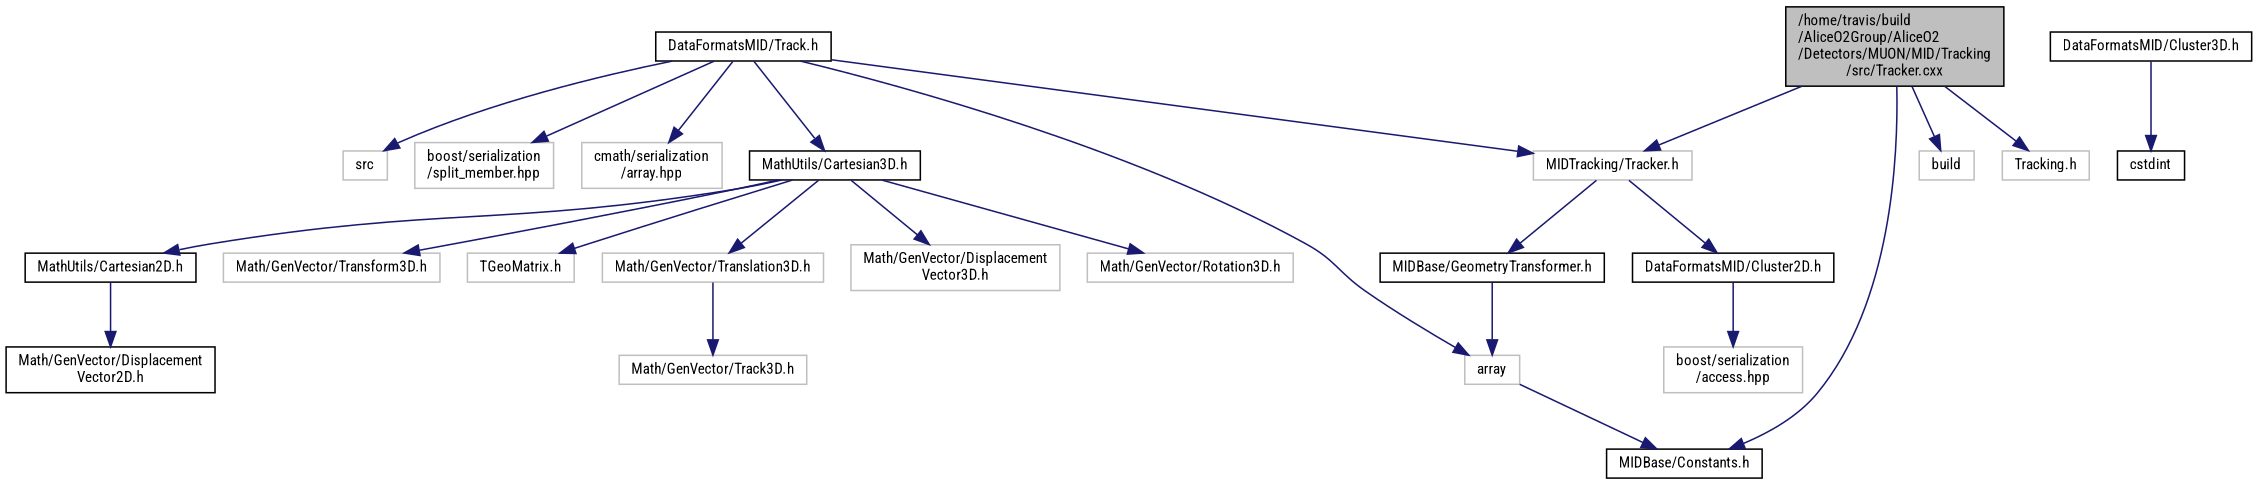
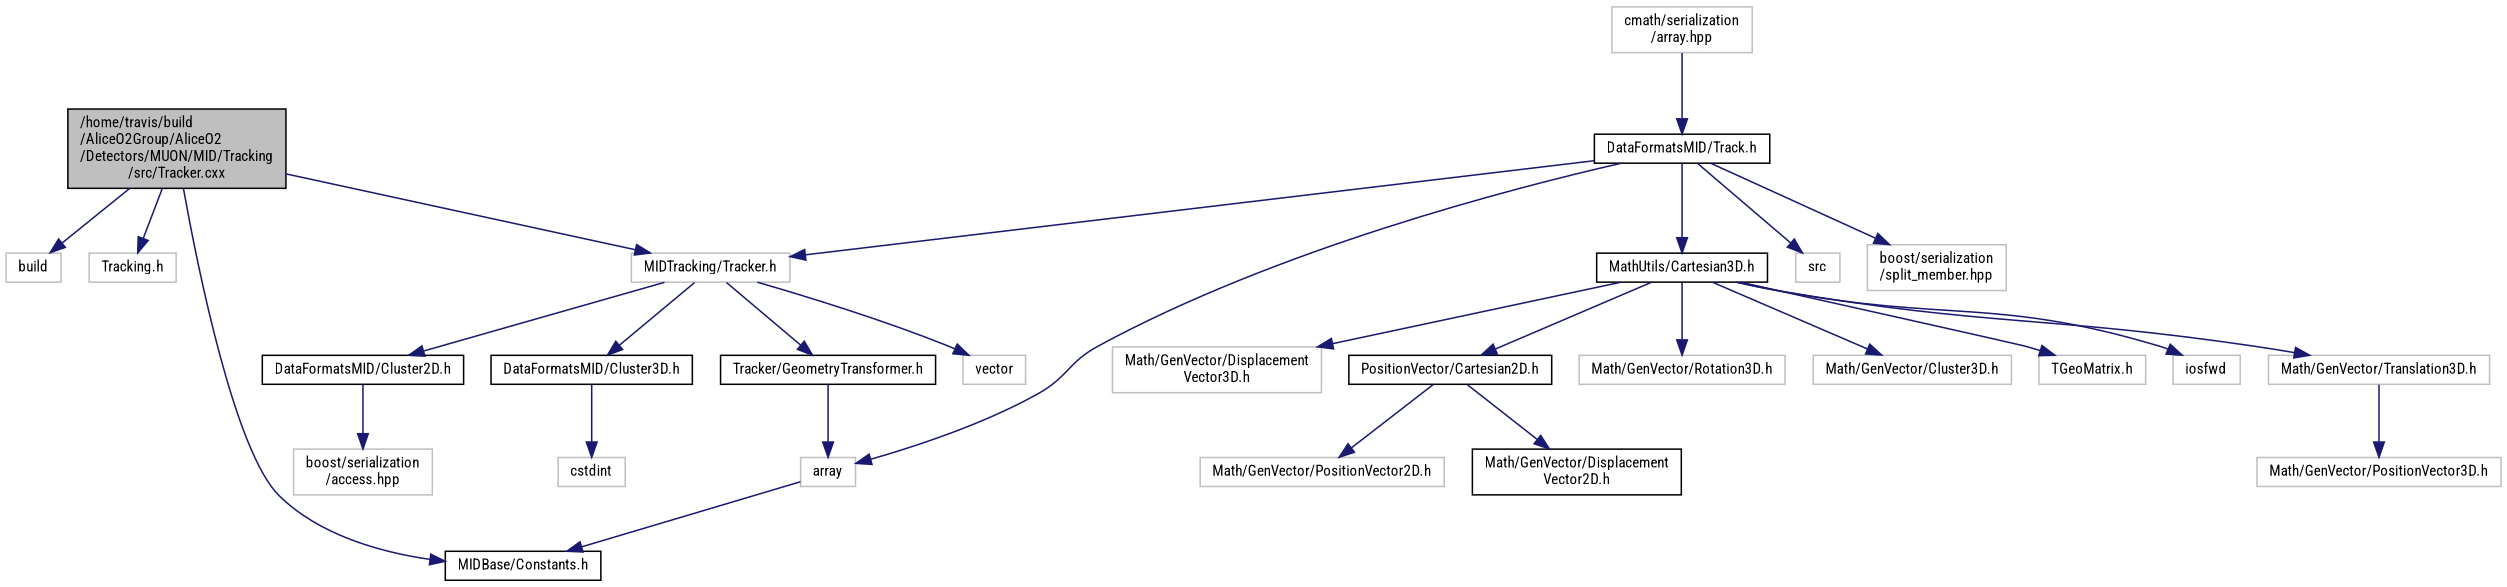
(706, 96) -> (1682, 86)
(2151, 165) -> (592, 472)
(111, 268) -> (1450, 370)
(332, 268) -> (1912, 370)
(1492, 268) -> (828, 370)
none -> (657, 314)
(713, 370) -> (2379, 472)
none -> (994, 370)
none -> (2207, 370)
none -> (1322, 472)
